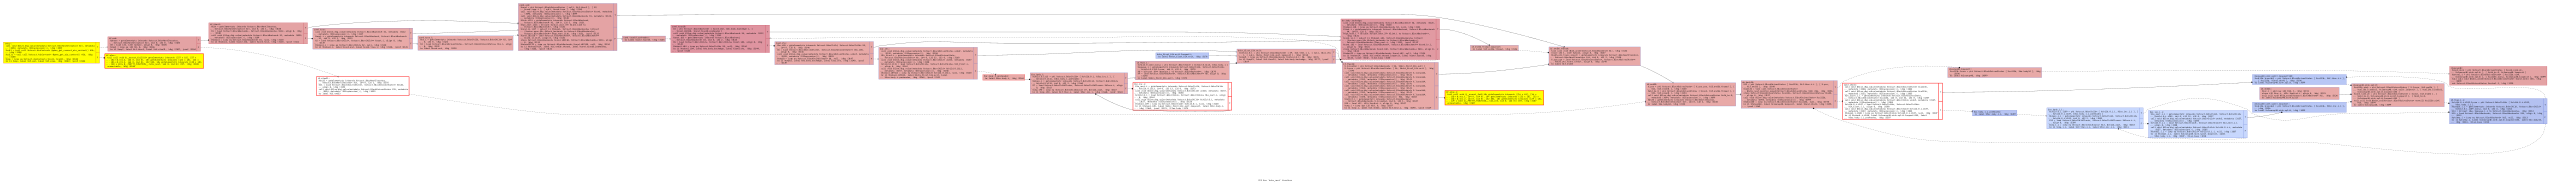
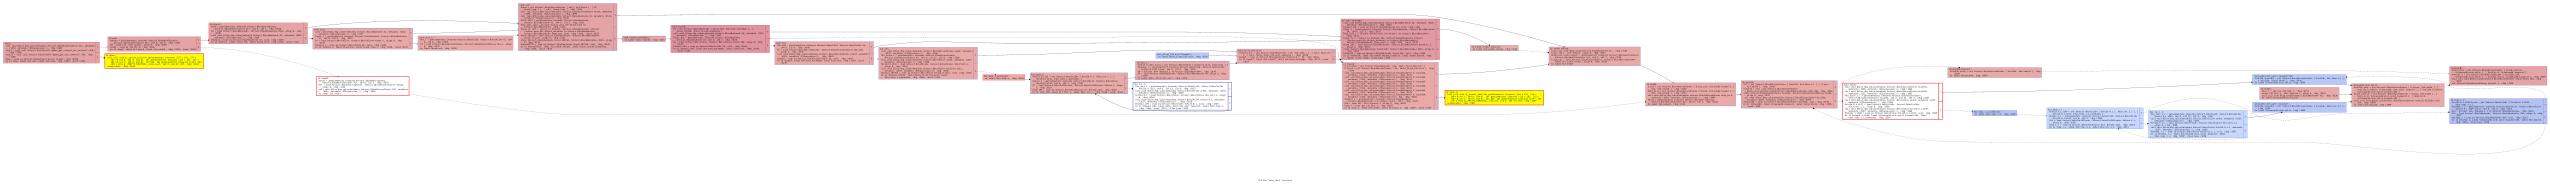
(51, 53) -> (51, 53)
(1182, 96) -> (1182, 96)
(2446, 103) -> (2446, 86)
